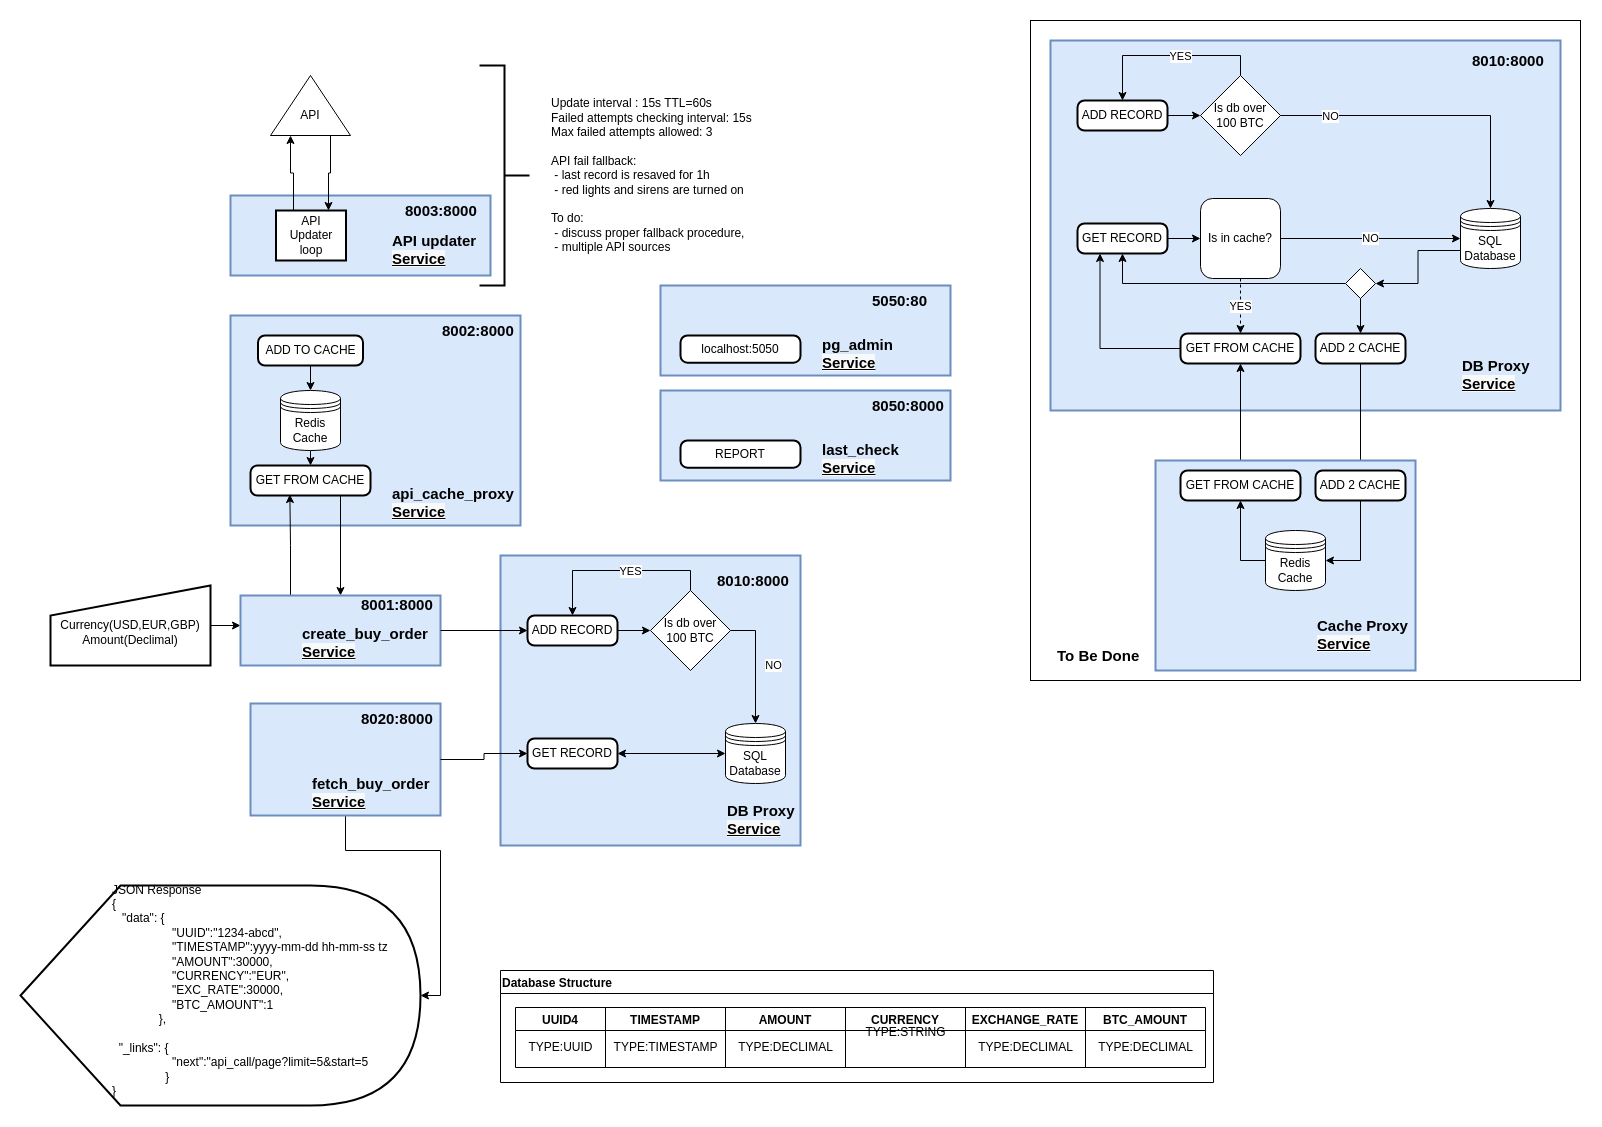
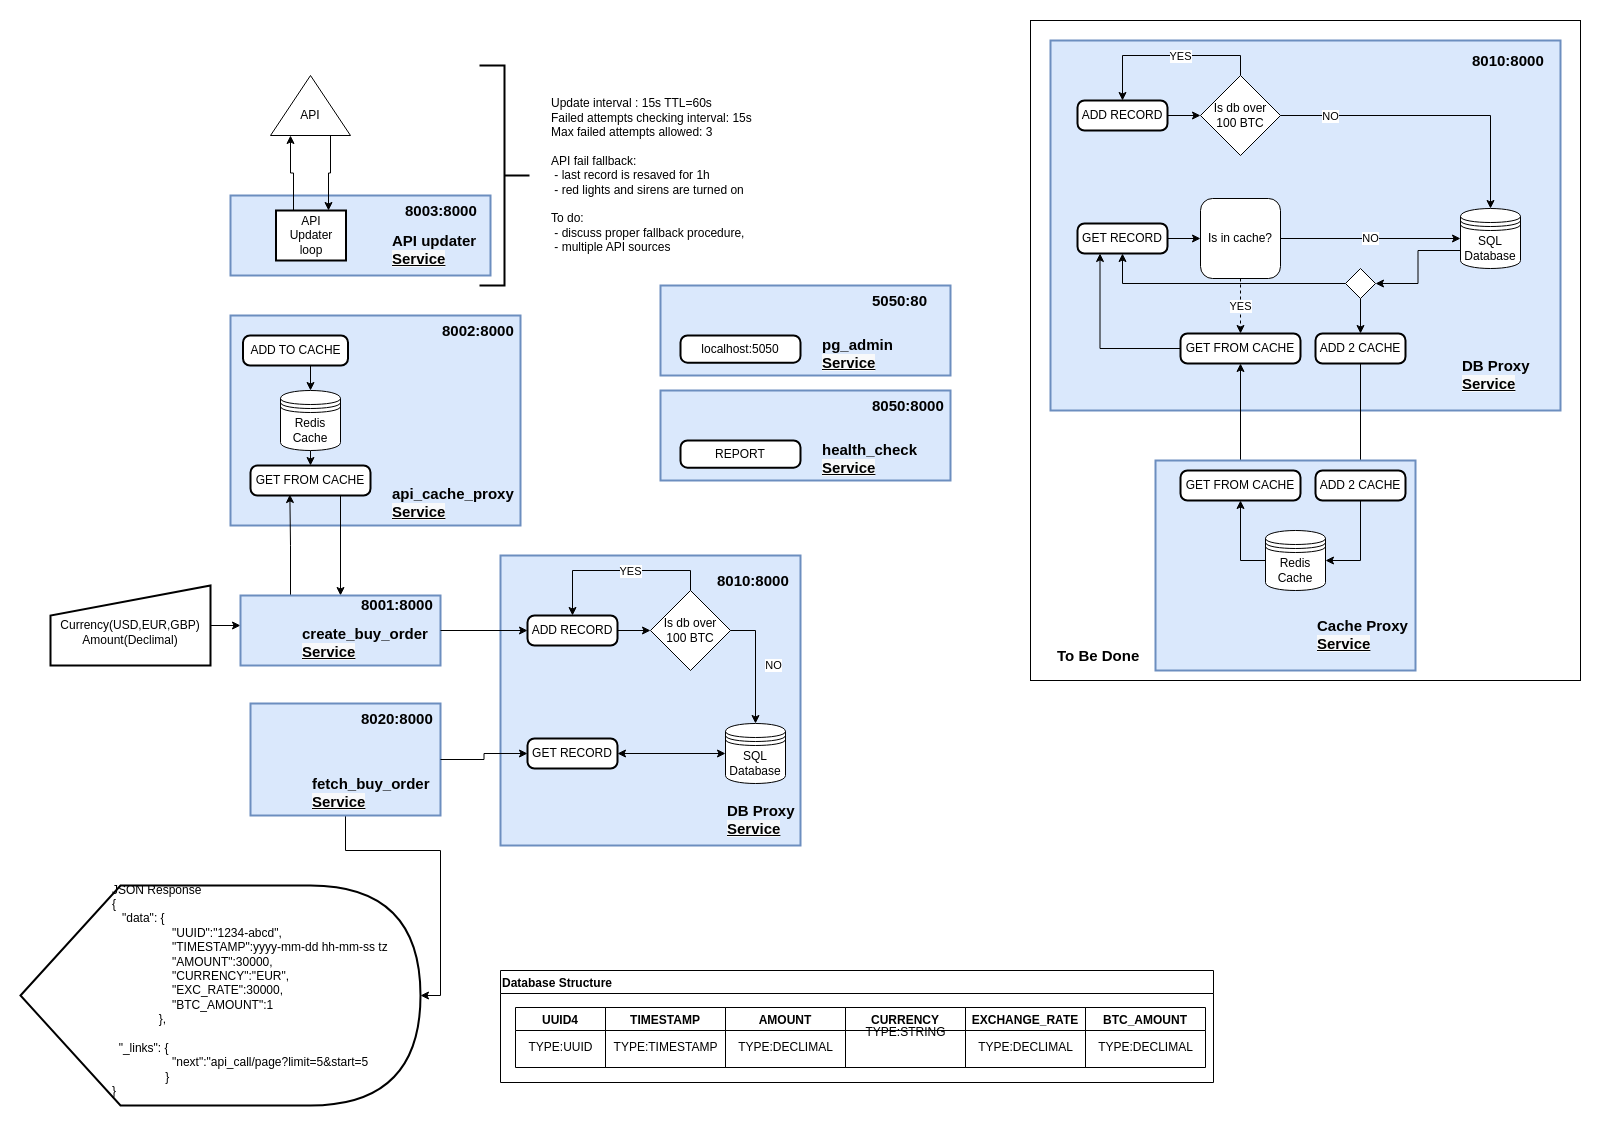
(311, 351) -> (296, 351)
(855, 456) -> (861, 456)
